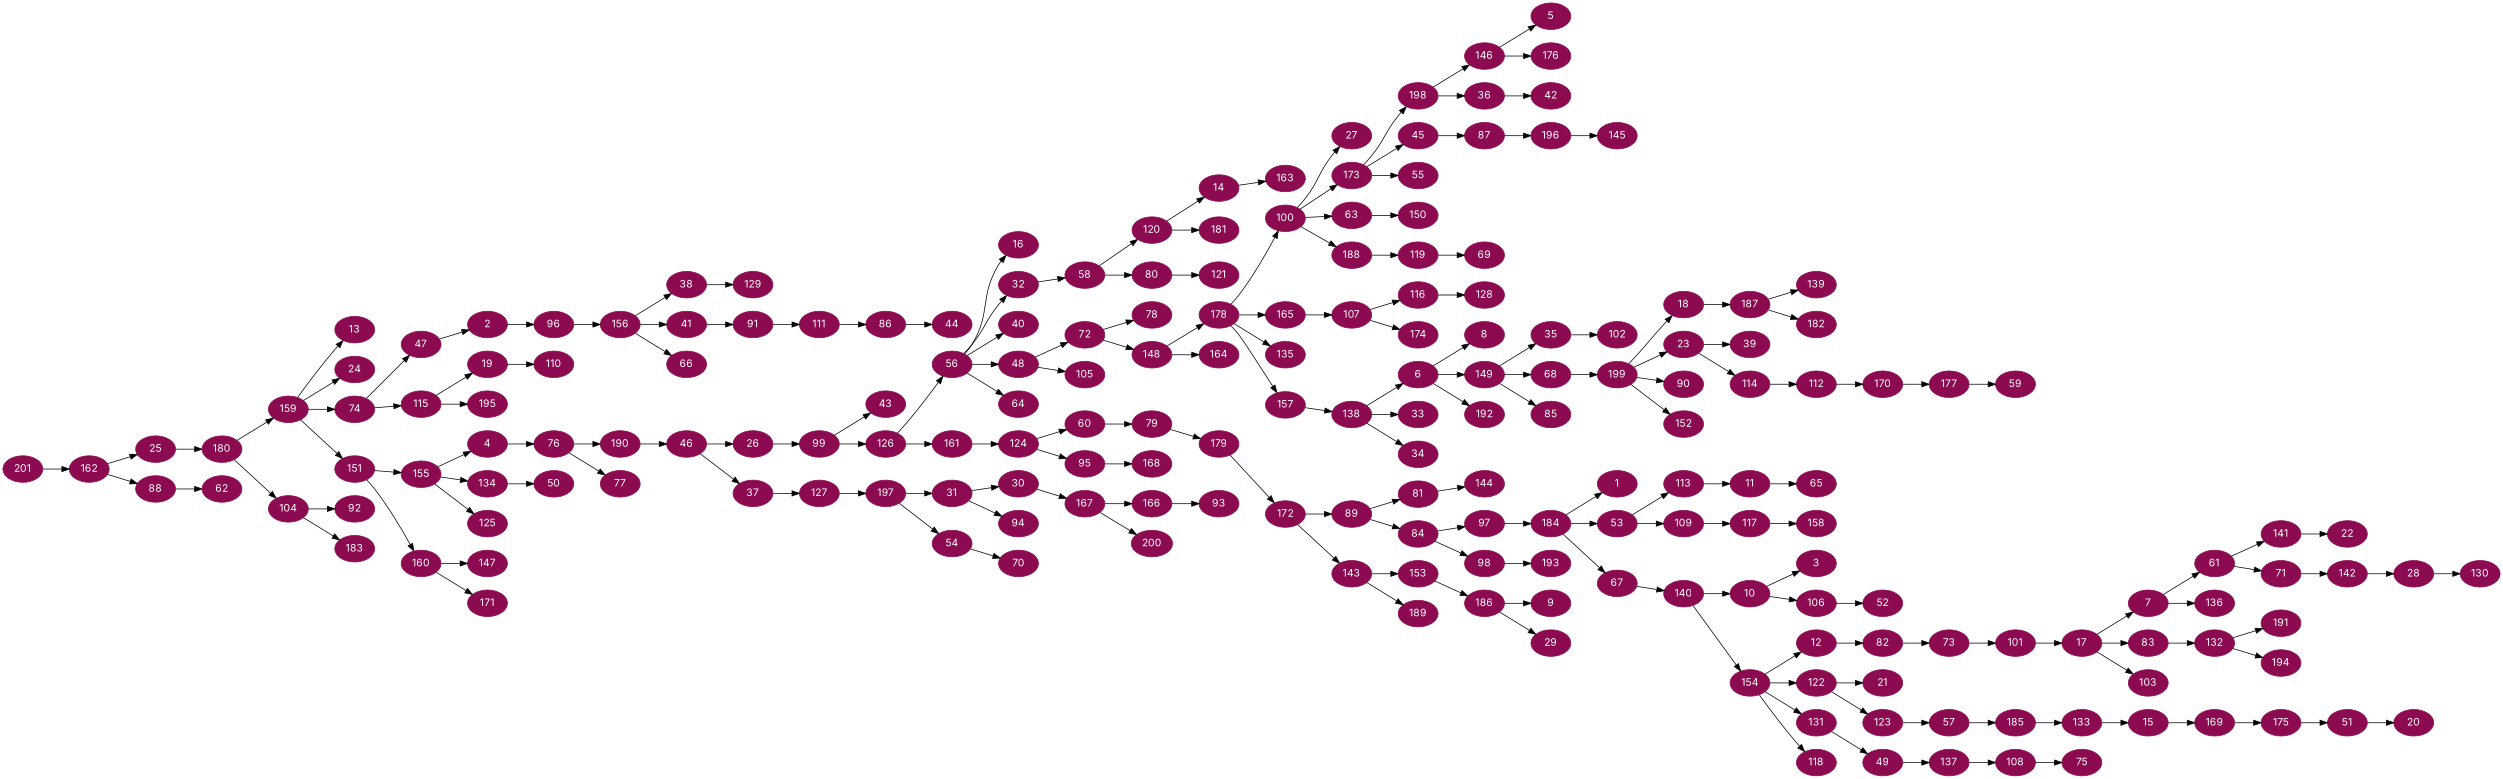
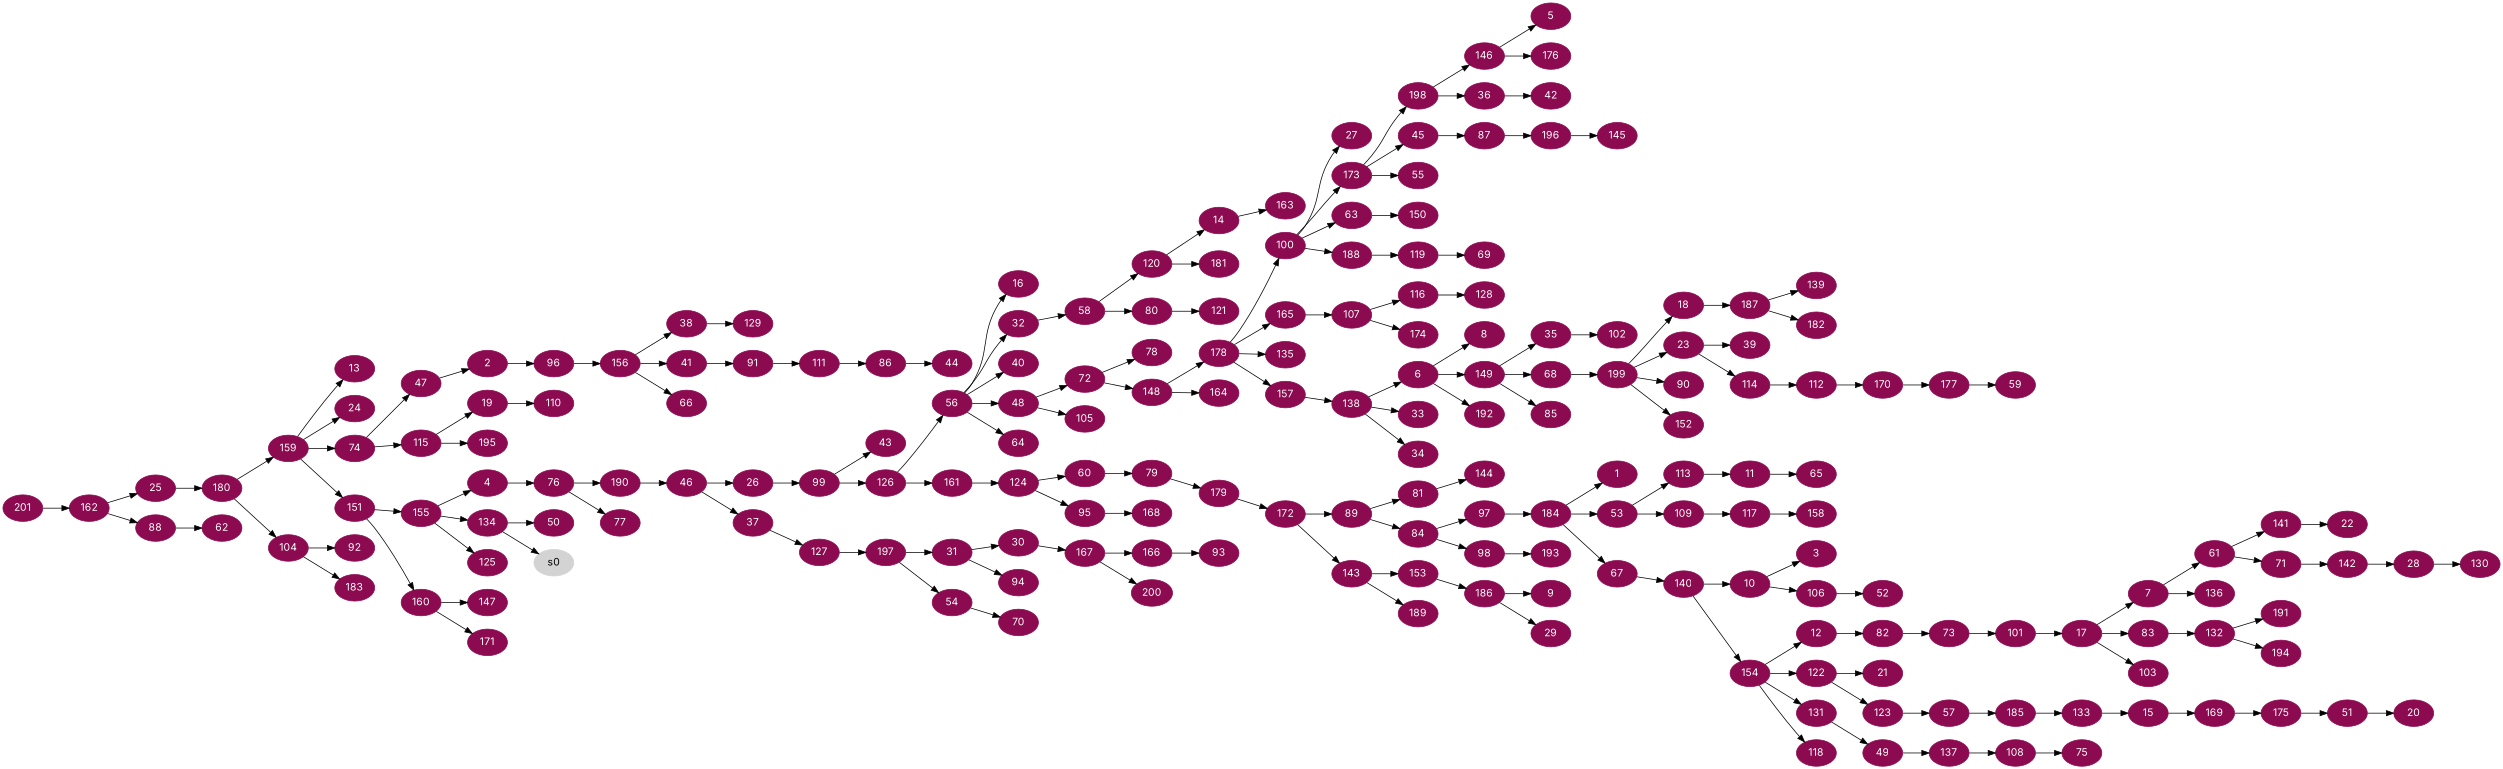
none -> (554, 563)
